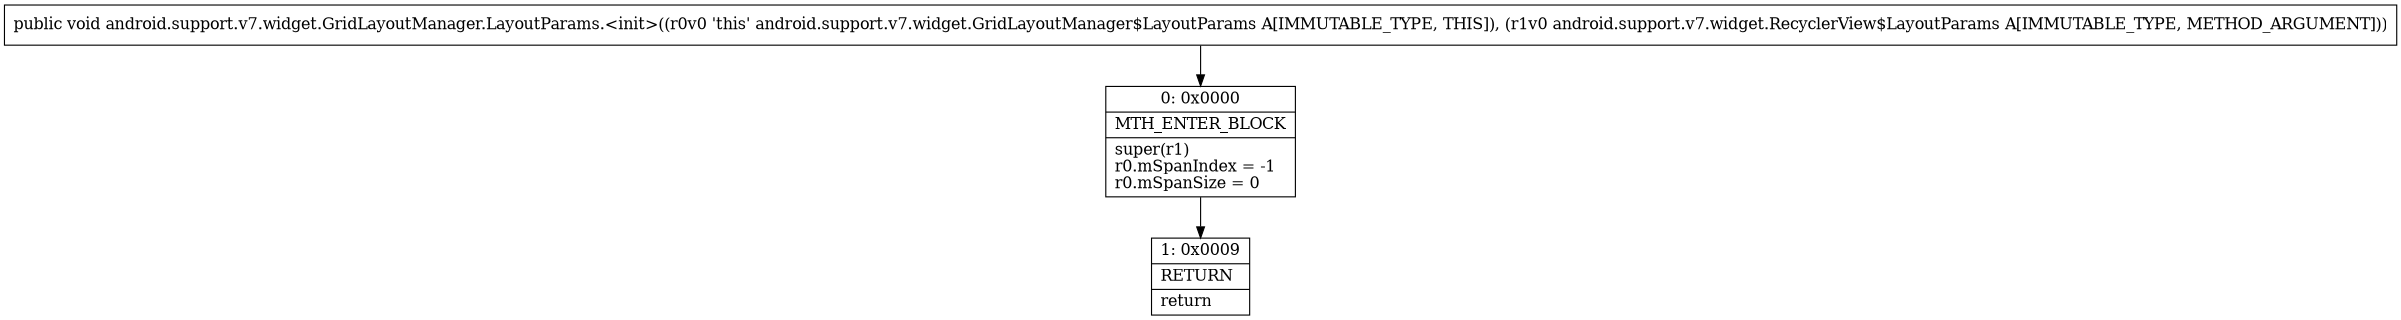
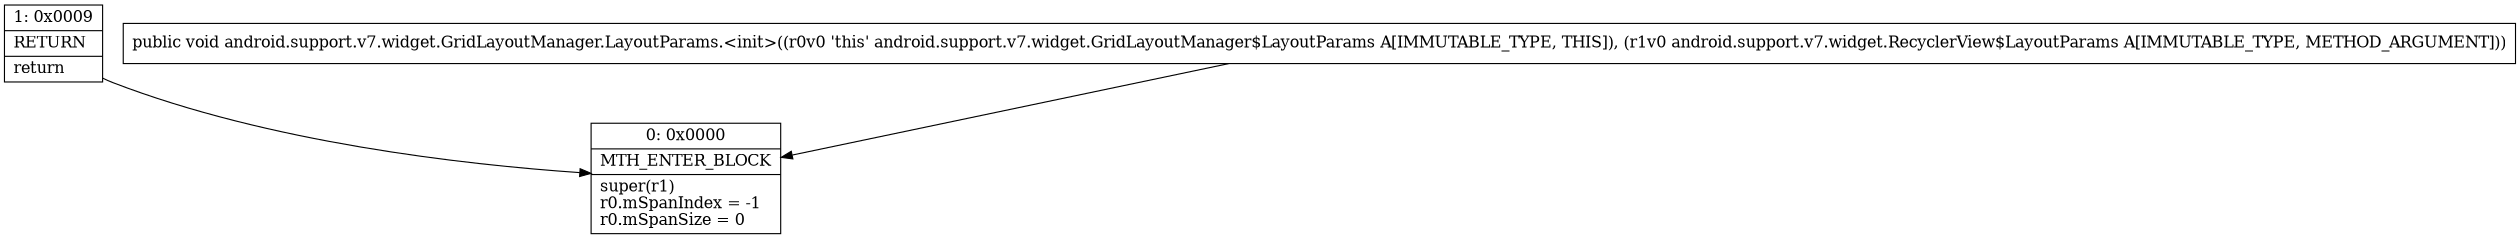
(1201, 212) -> (338, 143)
